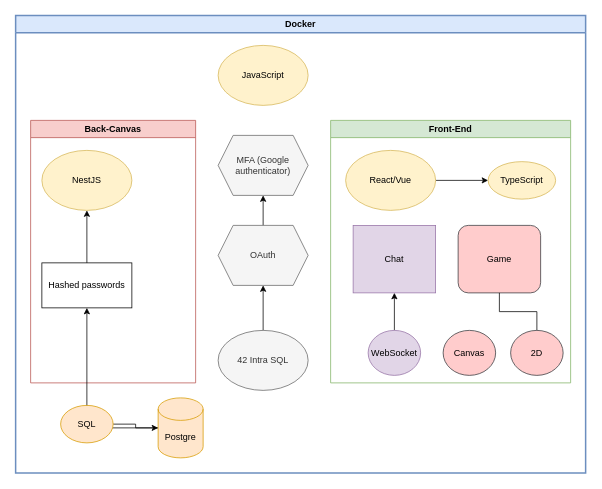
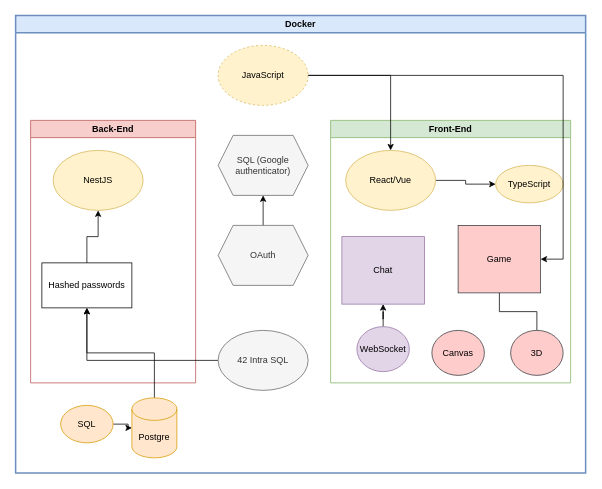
(263, 75) -> (263, 75)
none -> (478, 75)
none -> (390, 111)
(113, 129) -> (113, 129)
(263, 165) -> (263, 165)
(87, 180) -> (98, 180)
(522, 180) -> (529, 184)
(394, 259) -> (383, 270)
(499, 259) -> (499, 259)
(263, 292) -> (152, 360)
(394, 353) -> (383, 349)
(469, 353) -> (458, 353)
(537, 353) -> (537, 353)
(180, 428) -> (154, 428)
